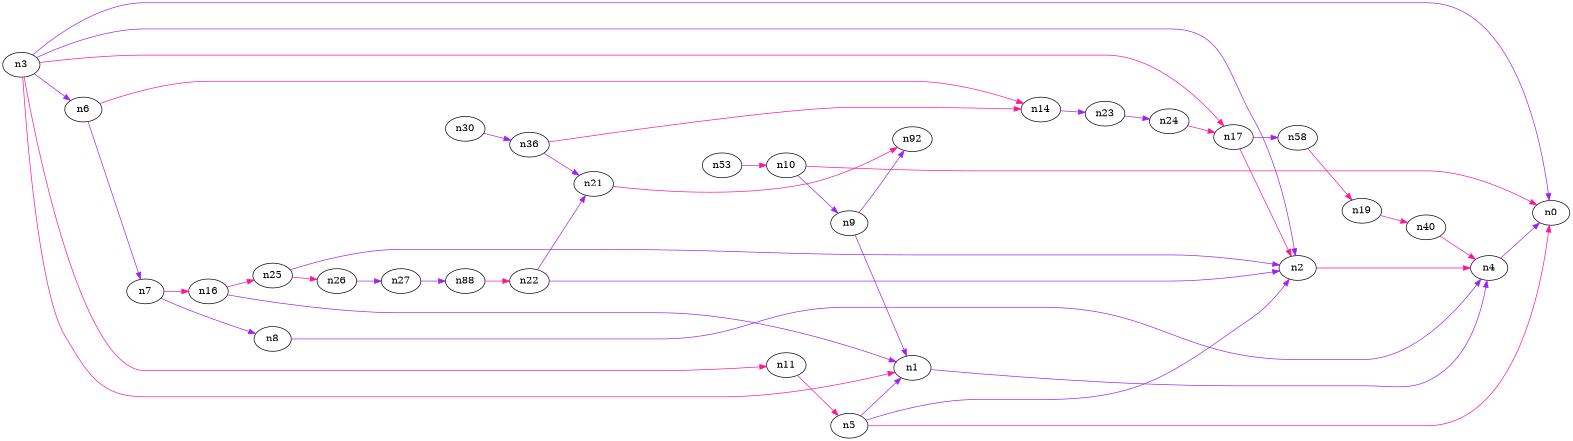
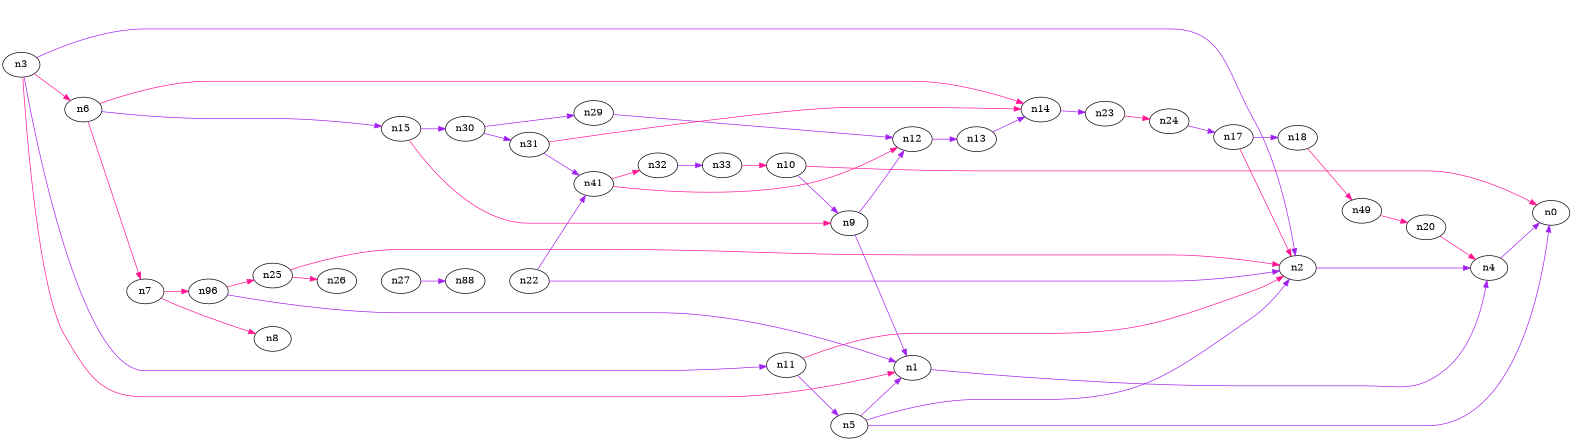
(845, 3) -> none
(640, 55) -> none
(49, 85) -> (49, 85)
none -> (594, 113)
(1134, 117) -> (1134, 117)
(1198, 128) -> (1198, 128)
none -> (401, 129)
(1298, 138) -> (1298, 138)
(912, 139) -> (912, 139)
none -> (977, 139)
(529, 145) -> (529, 145)
none -> (658, 165)
(722, 165) -> (722, 165)
(594, 184) -> (594, 184)
(113, 197) -> (113, 197)
(1362, 211) -> (1362, 211)
(1426, 227) -> (1426, 227)
(780, 253) -> (780, 253)
(1390, 268) -> (1390, 268)
(366, 281) -> none
(494, 281) -> none
(208, 291) -> (208, 291)
(899, 307) -> none
(205, 316) -> (205, 316)
none -> (1043, 333)
(288, 371) -> (288, 371)
(815, 393) -> (815, 393)
(1271, 426) -> (1271, 426)
